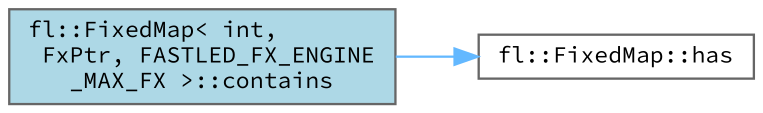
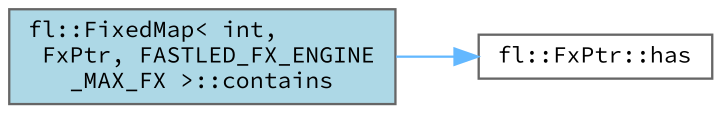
(616, 57) -> (595, 57)
